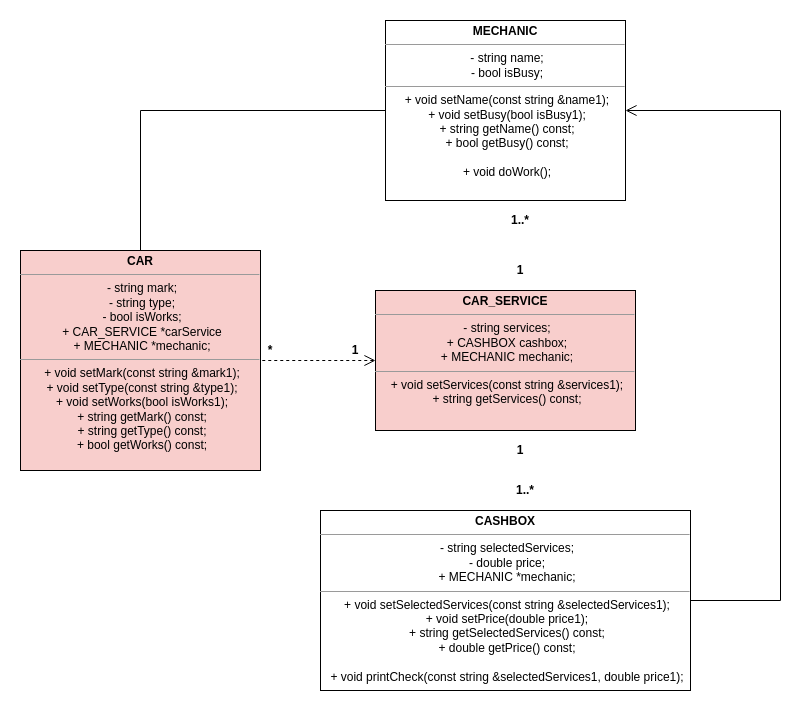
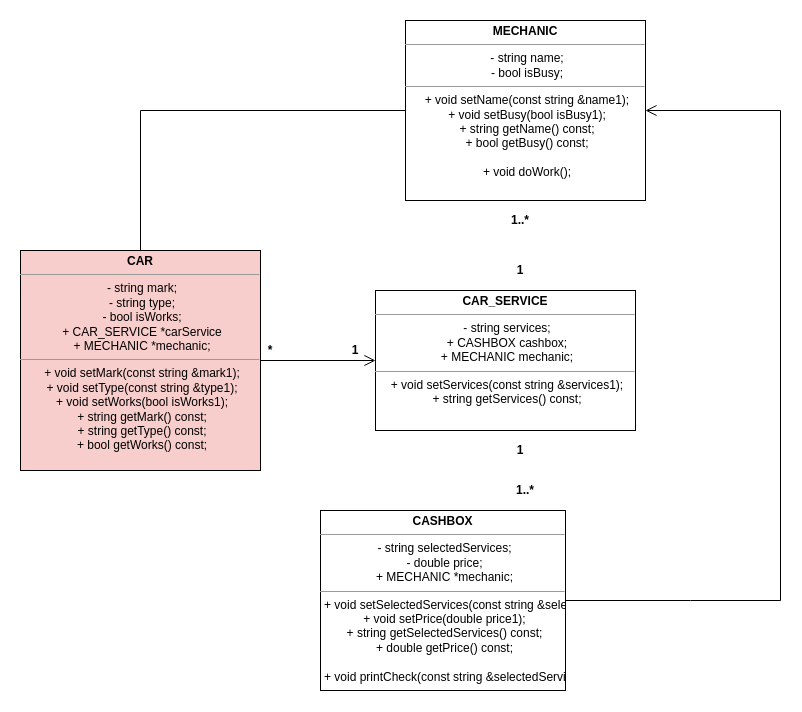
(506, 111) -> (526, 111)
(316, 361) -> (316, 361)
(506, 361) -> (506, 361)
(506, 601) -> (443, 601)
